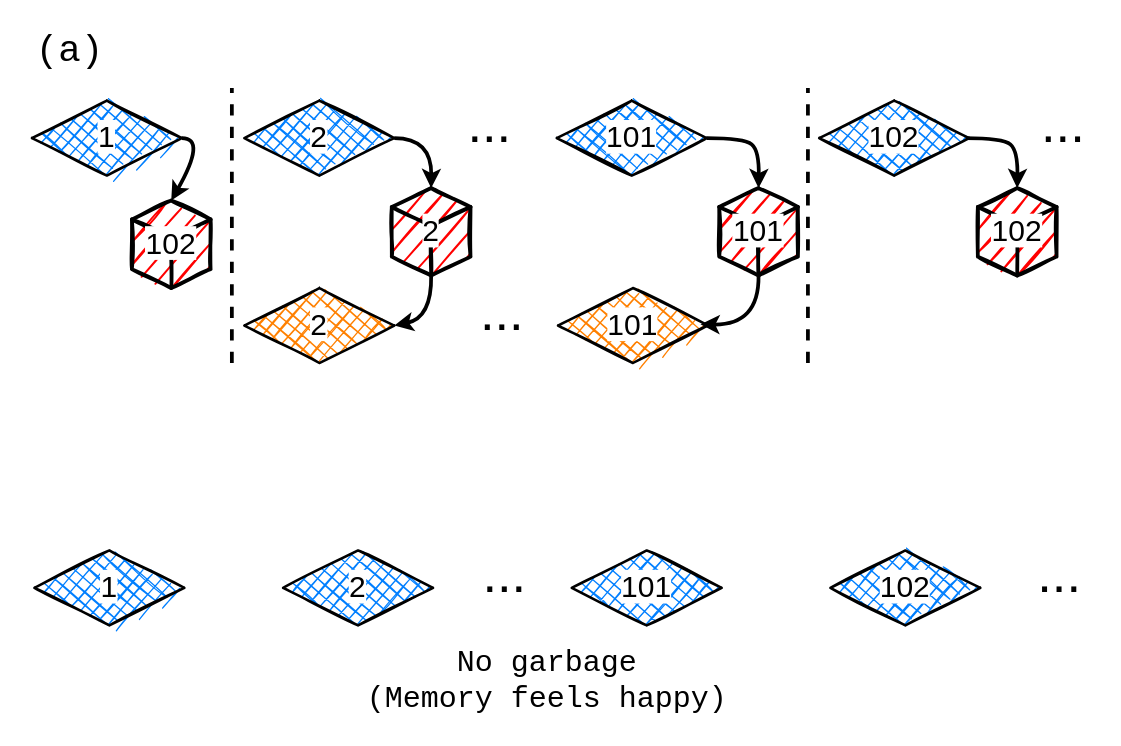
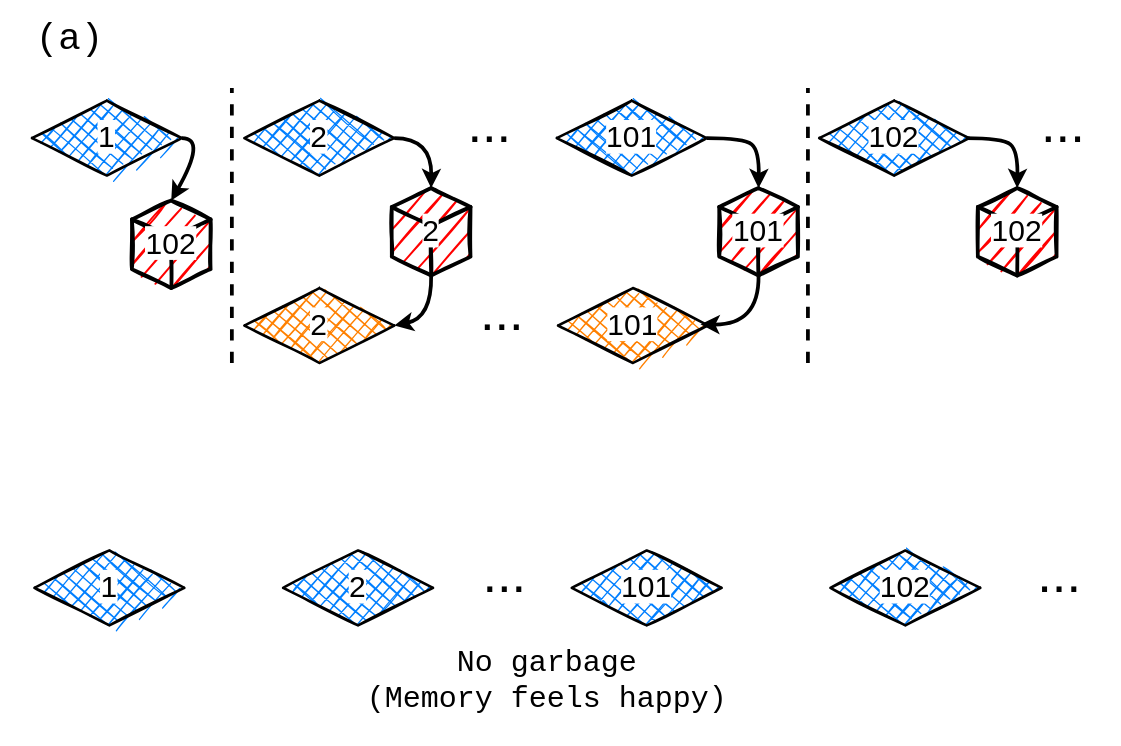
(69, 51) -> (69, 38)
